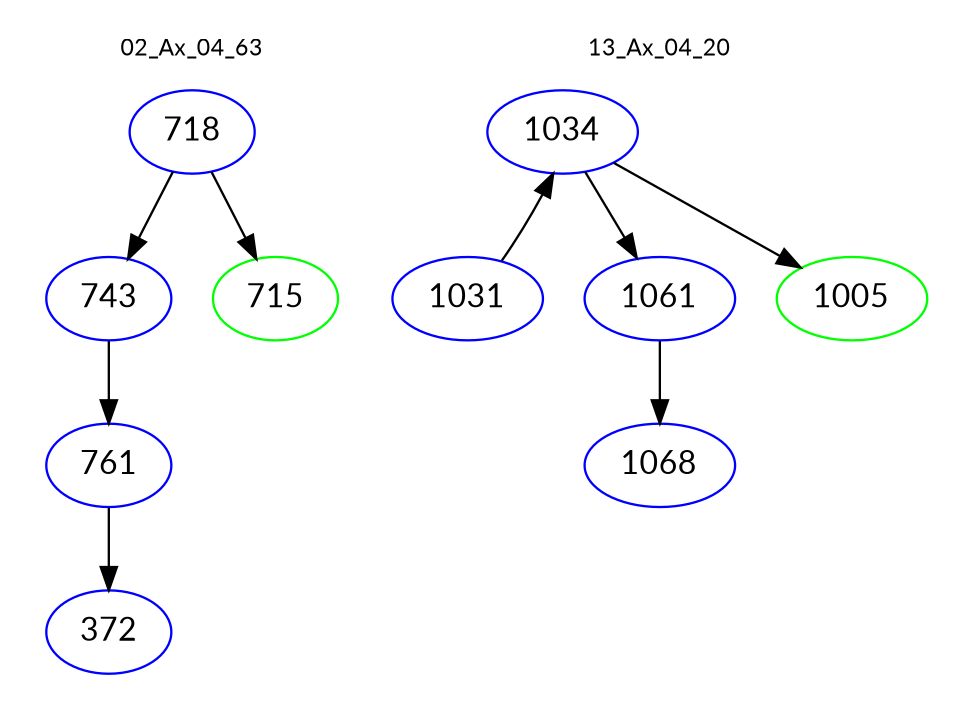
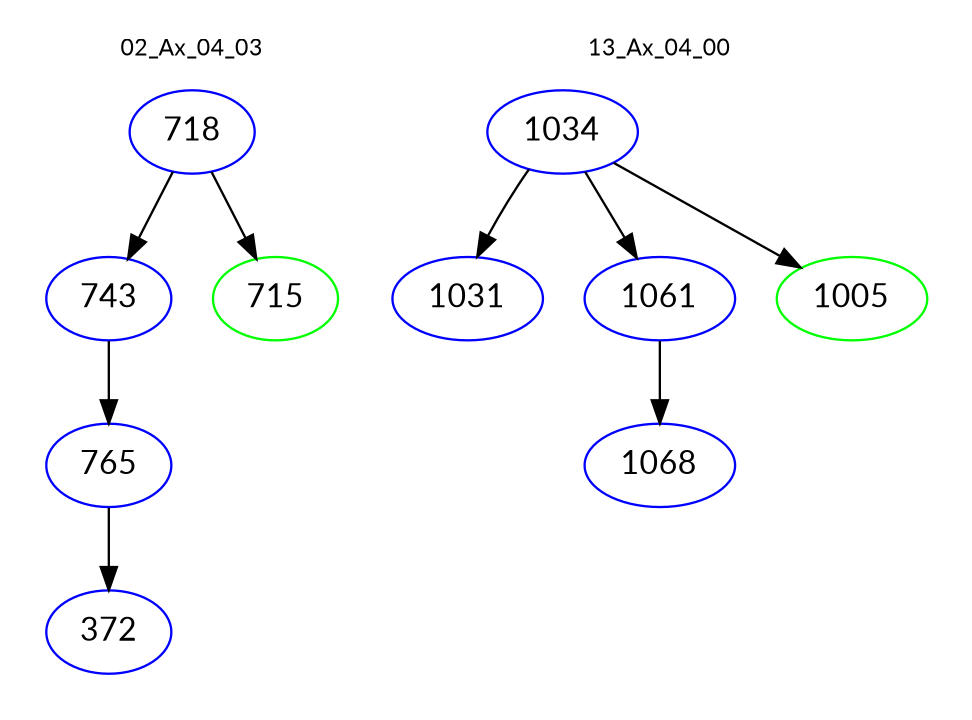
(192, 50) -> (192, 50)
(660, 50) -> (660, 50)
(523, 228) -> (508, 202)
(109, 465) -> (109, 465)
